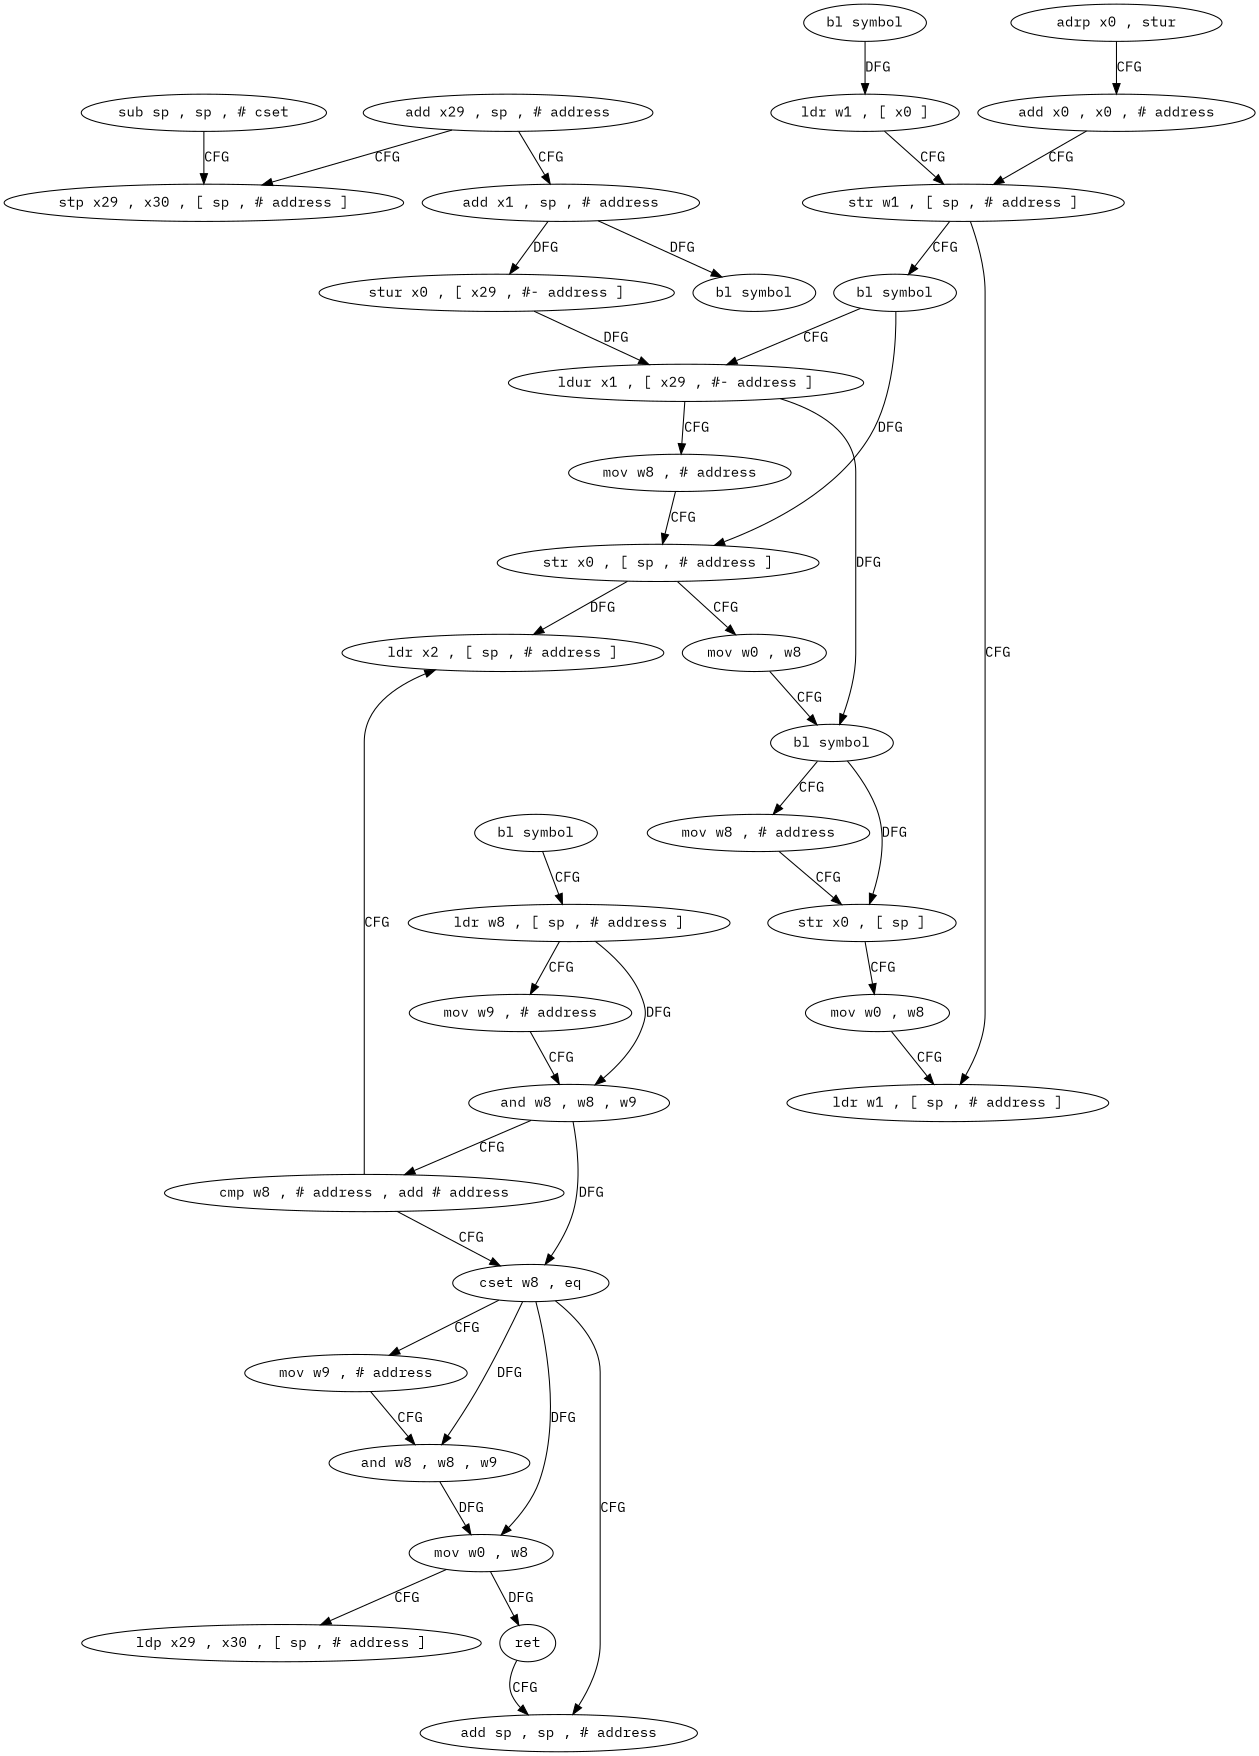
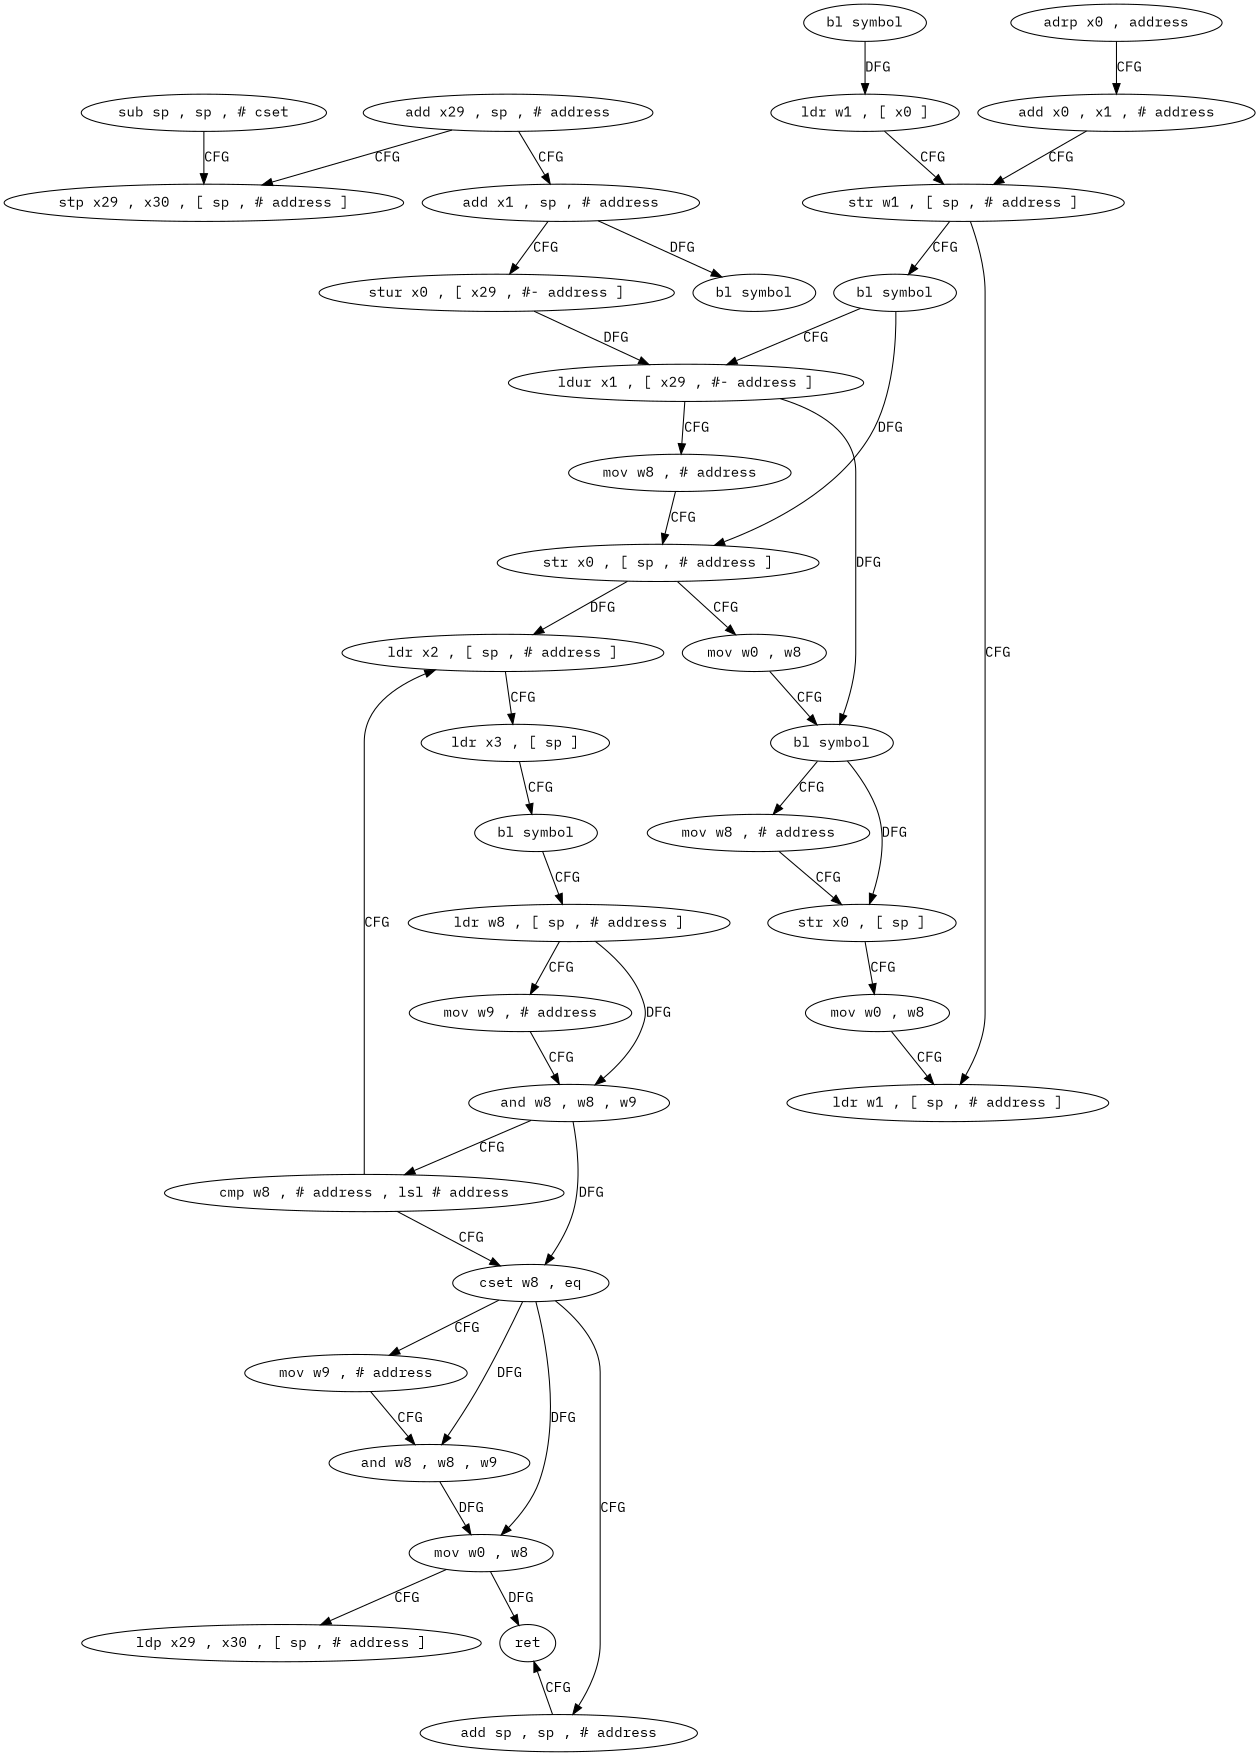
(1116, 23) -> (1116, 23)
(1116, 113) -> (1116, 113)
(546, 248) -> (546, 248)
none -> (515, 743)
(364, 1193) -> (364, 1193)
(510, 1685) -> (545, 1693)
